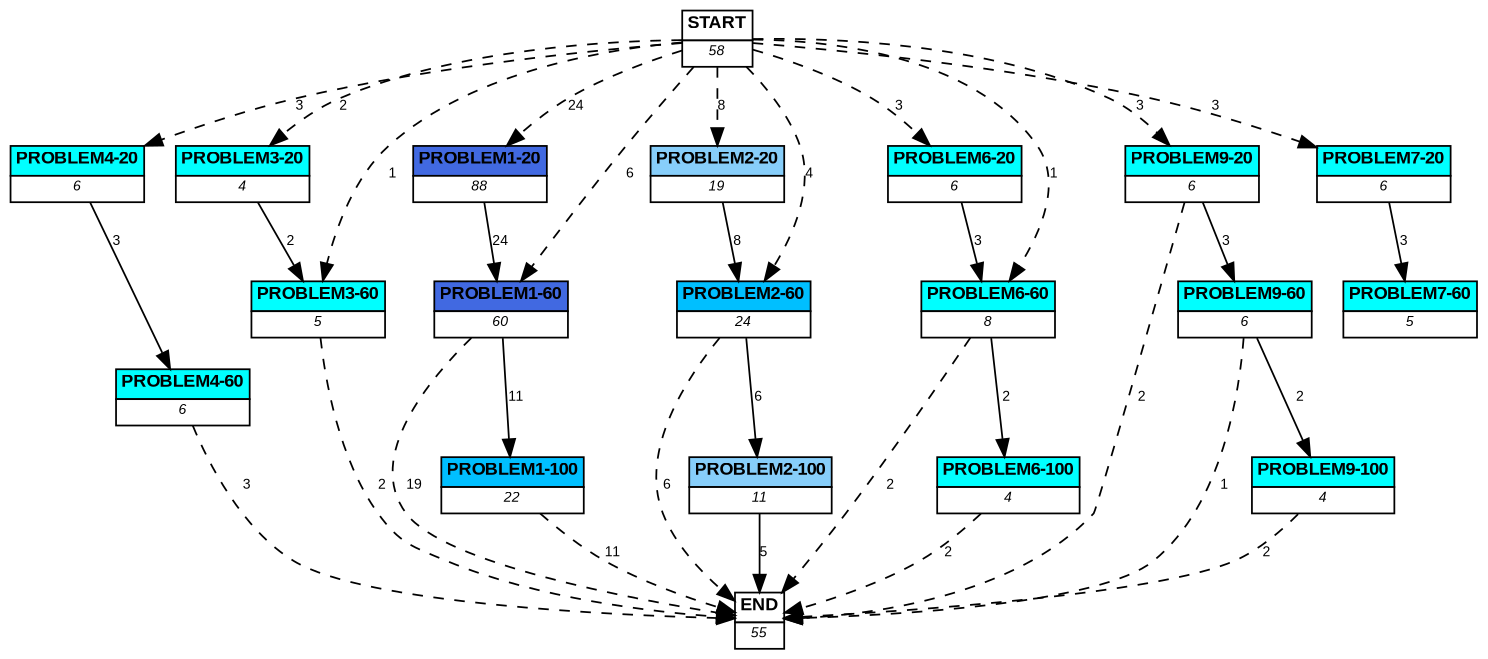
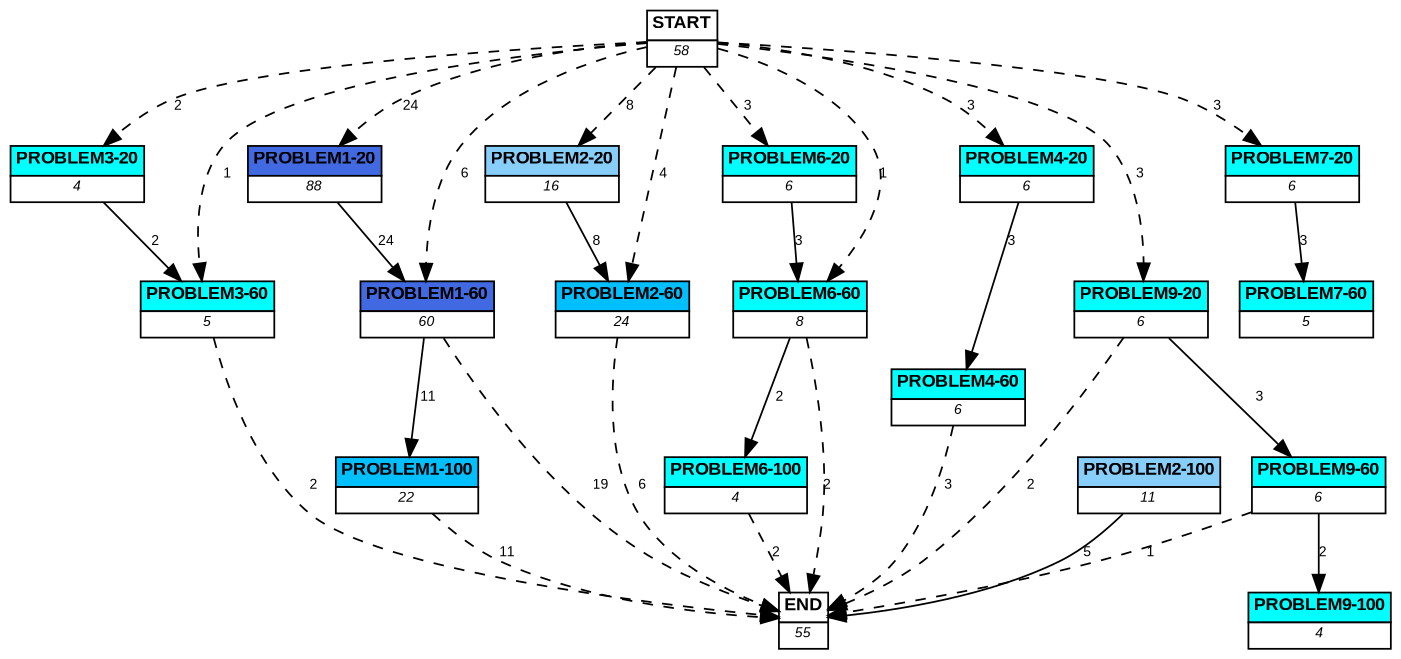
(717, 186) -> (552, 186)
(751, 389) -> none
(1136, 585) -> none
